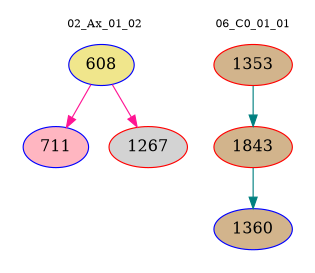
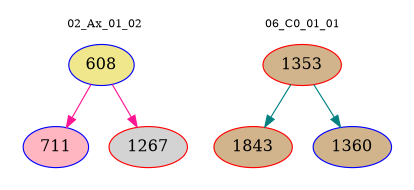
(253, 183) -> (324, 101)
